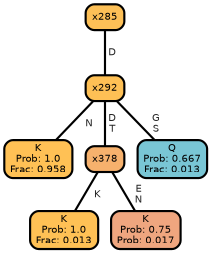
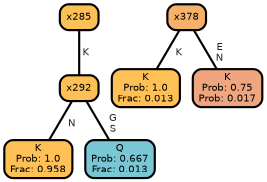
(111, 53) -> (84, 53)
(105, 124) -> none
